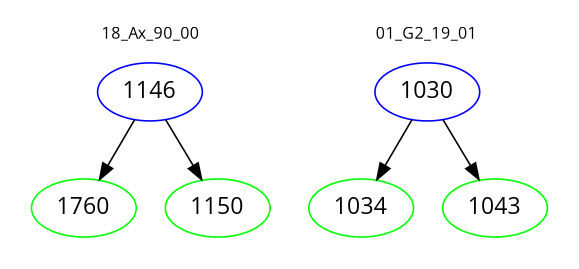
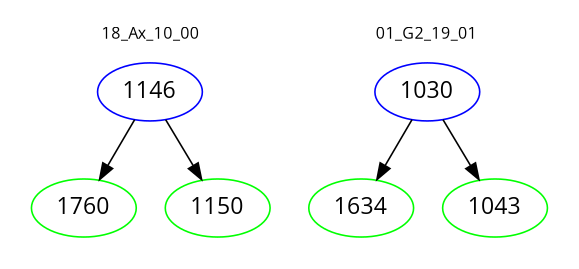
(151, 35) -> (151, 35)
(361, 208) -> (361, 208)
